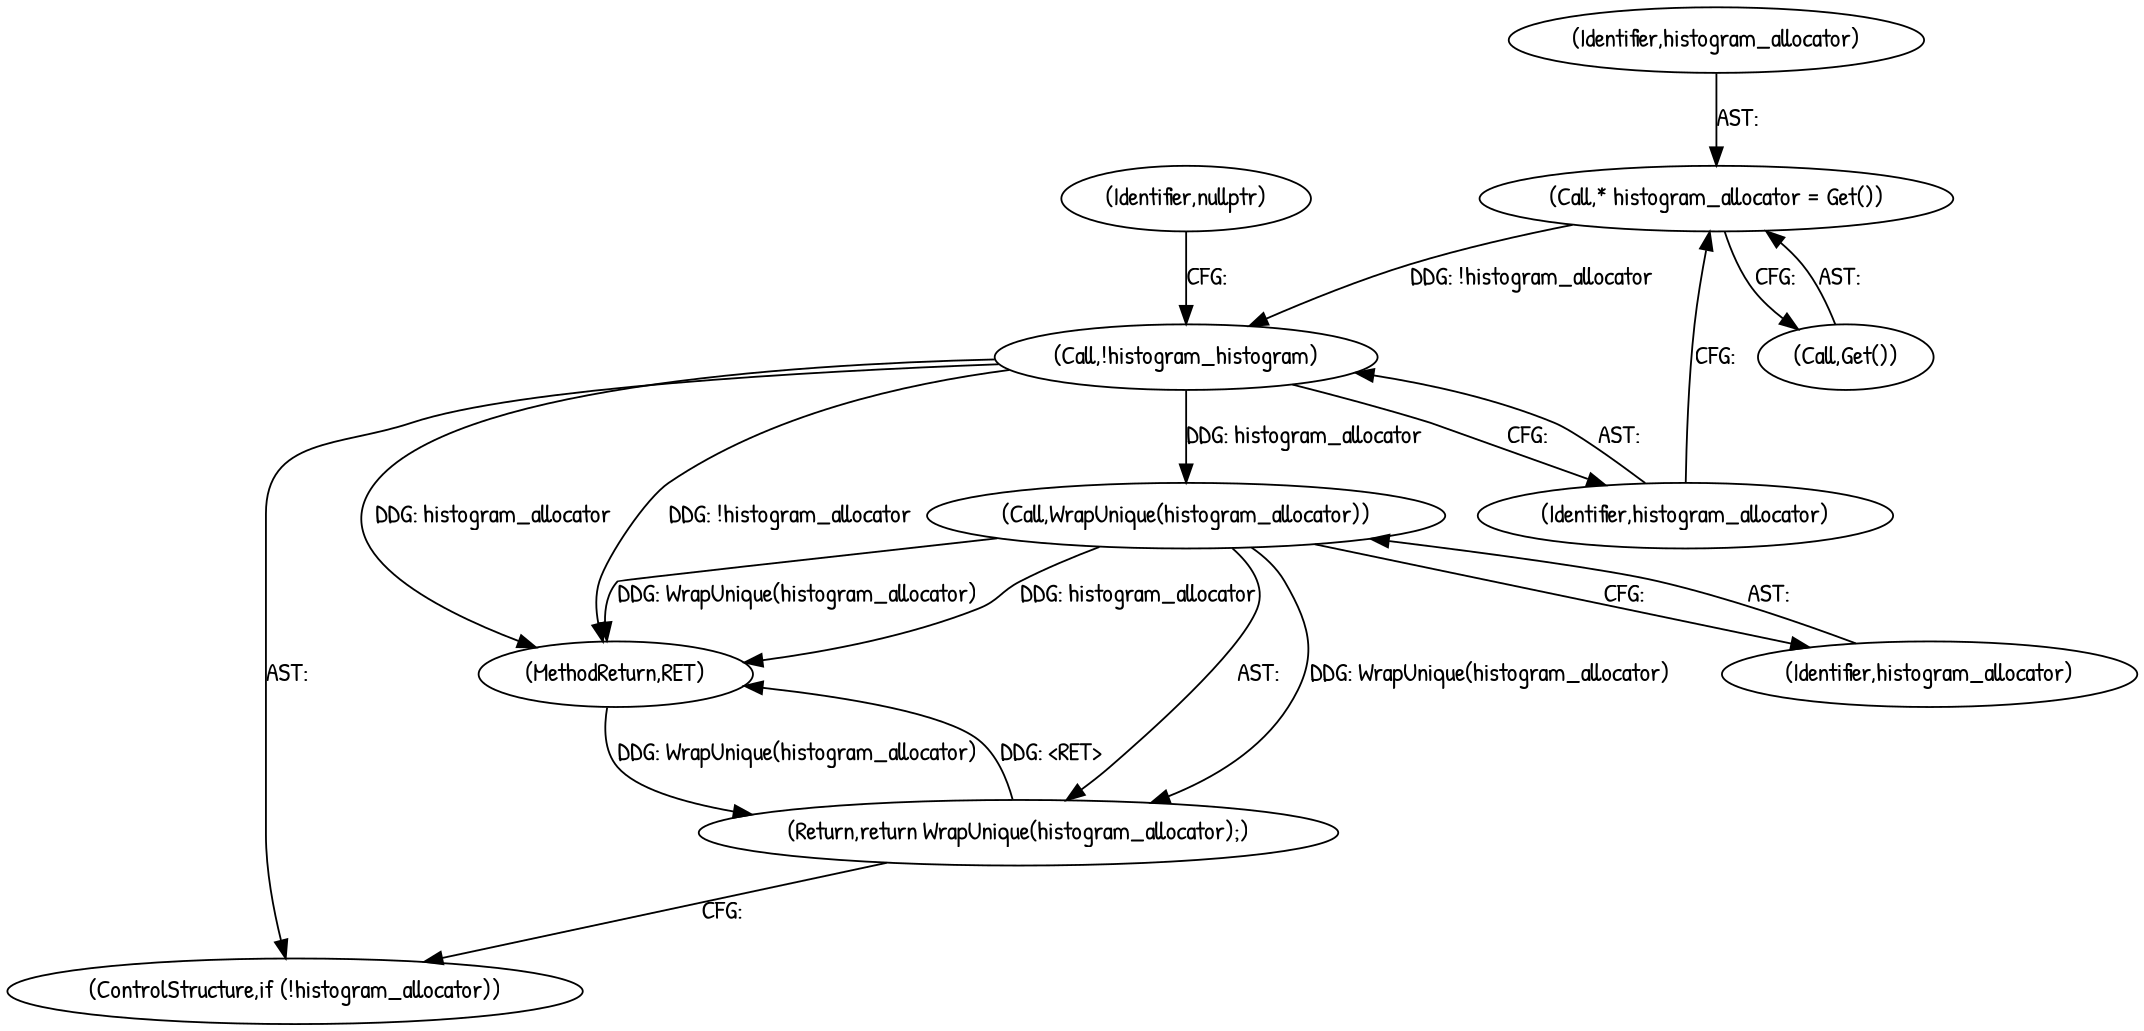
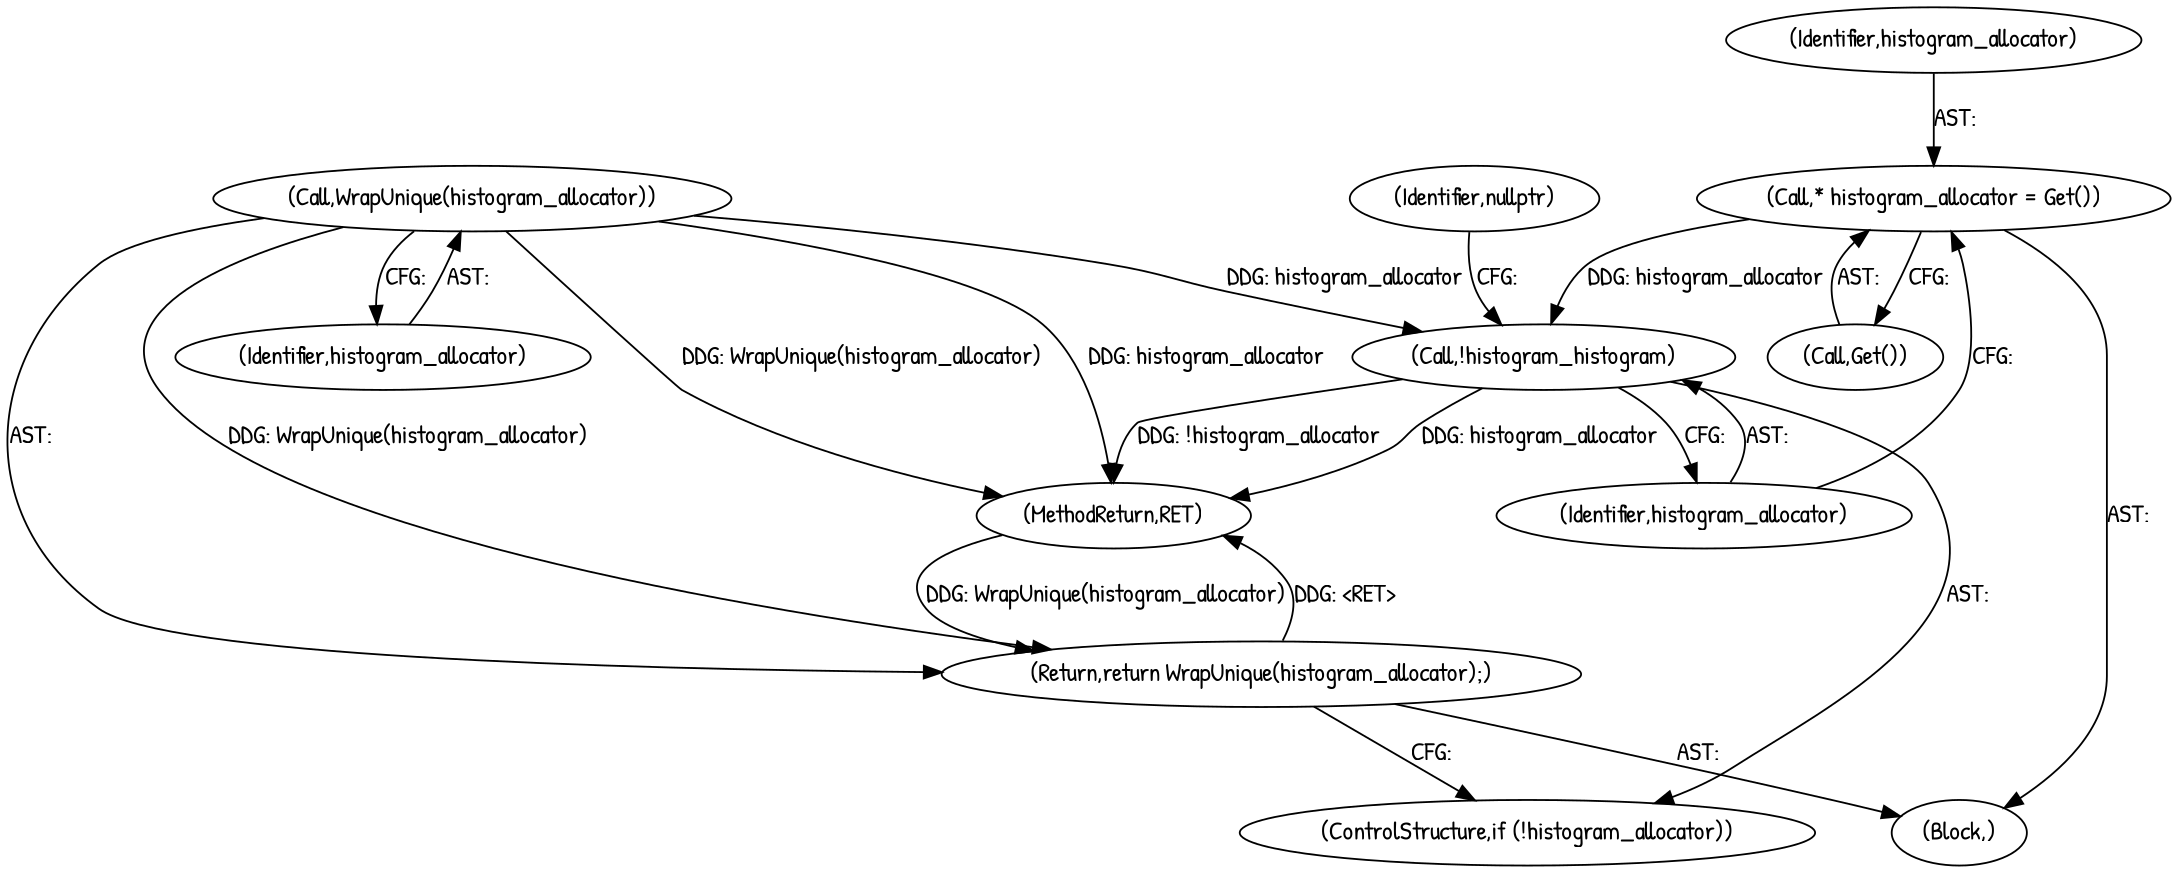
(1531, 278) -> (1706, 278)
(1186, 427) -> (1051, 255)
none -> (1959, 833)
